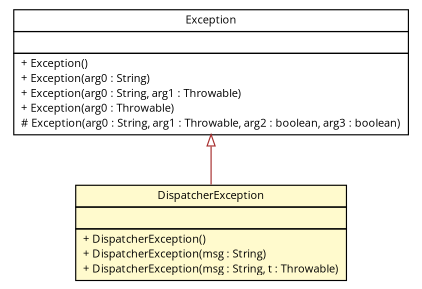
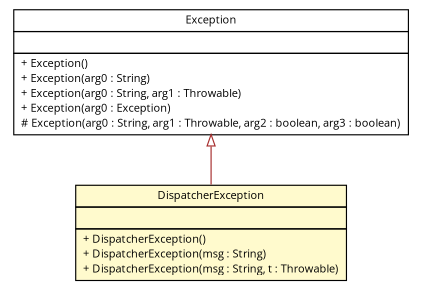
(98, 108) -> (96, 108)
